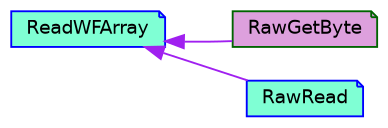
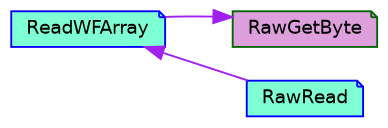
(208, 42) -> (189, 16)
